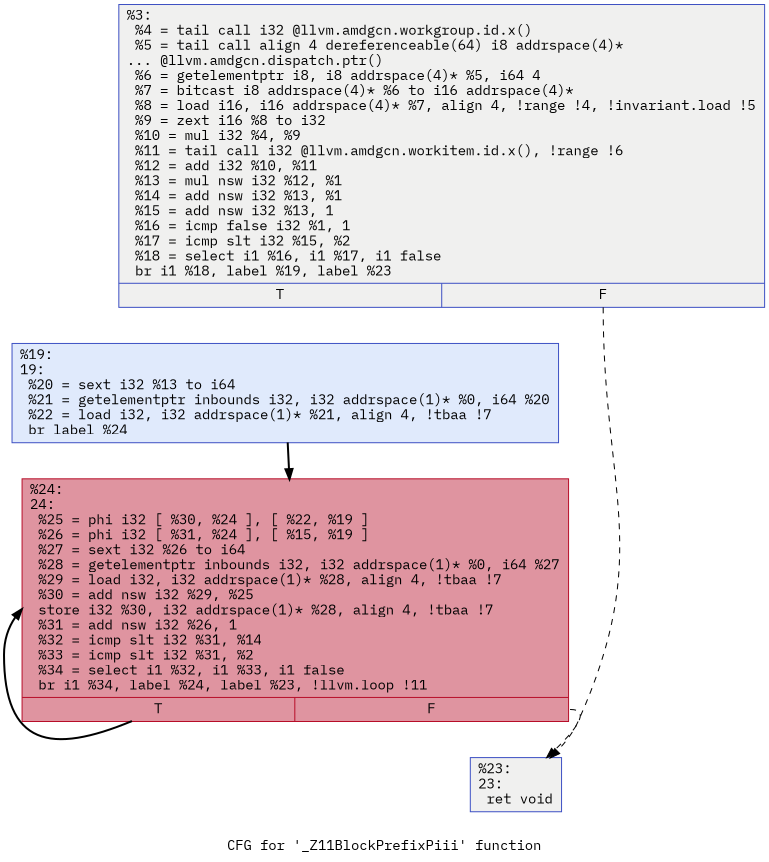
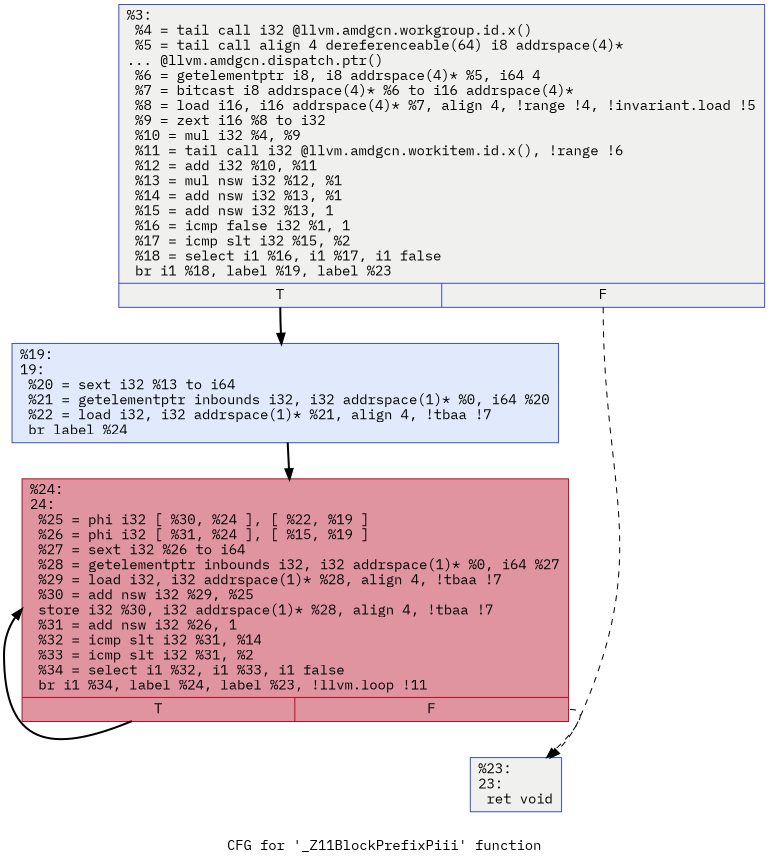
none -> (280, 320)
